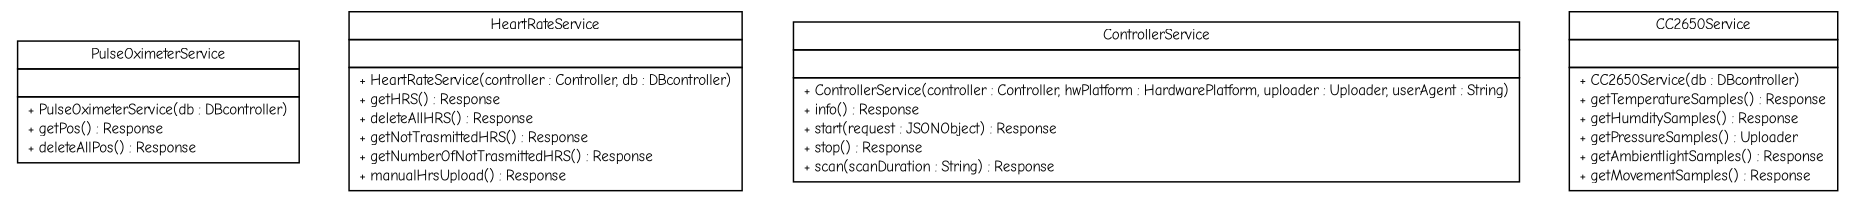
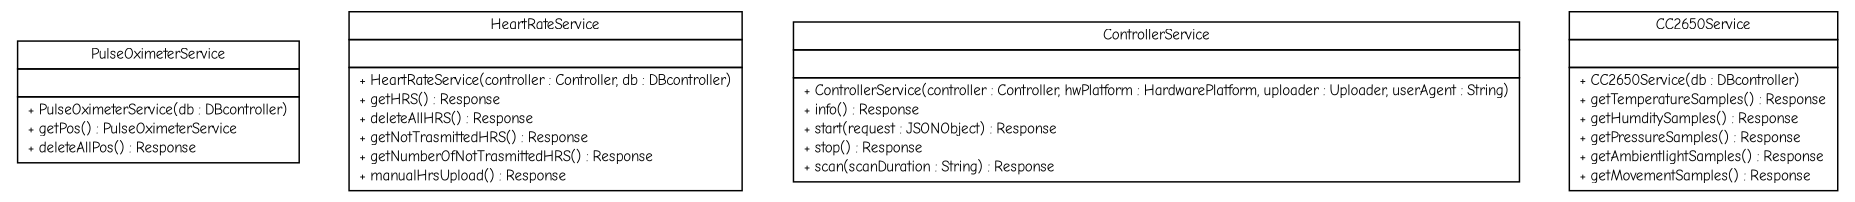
(96, 129) -> (133, 129)
(1689, 138) -> (1690, 138)
